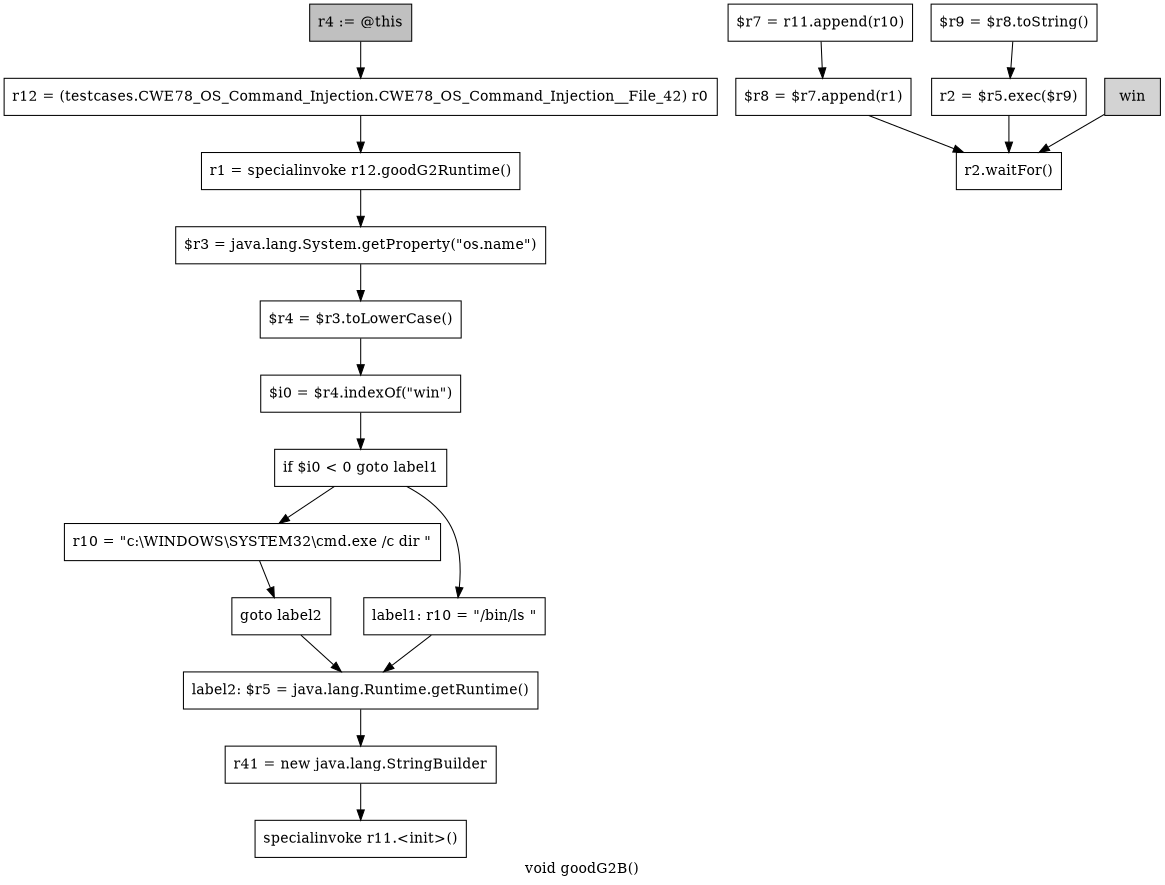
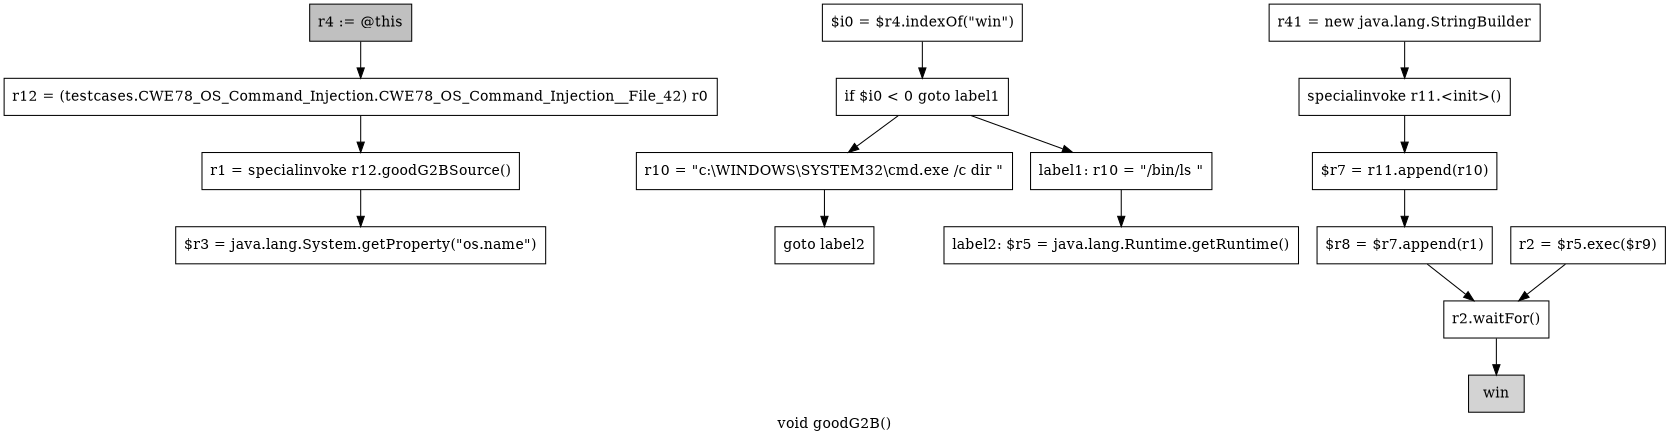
(1014, 23) -> none
none -> (1405, 129)
(1076, 131) -> (1496, 352)
(361, 171) -> (361, 171)
(361, 319) -> none
(317, 650) -> none
(361, 723) -> none
